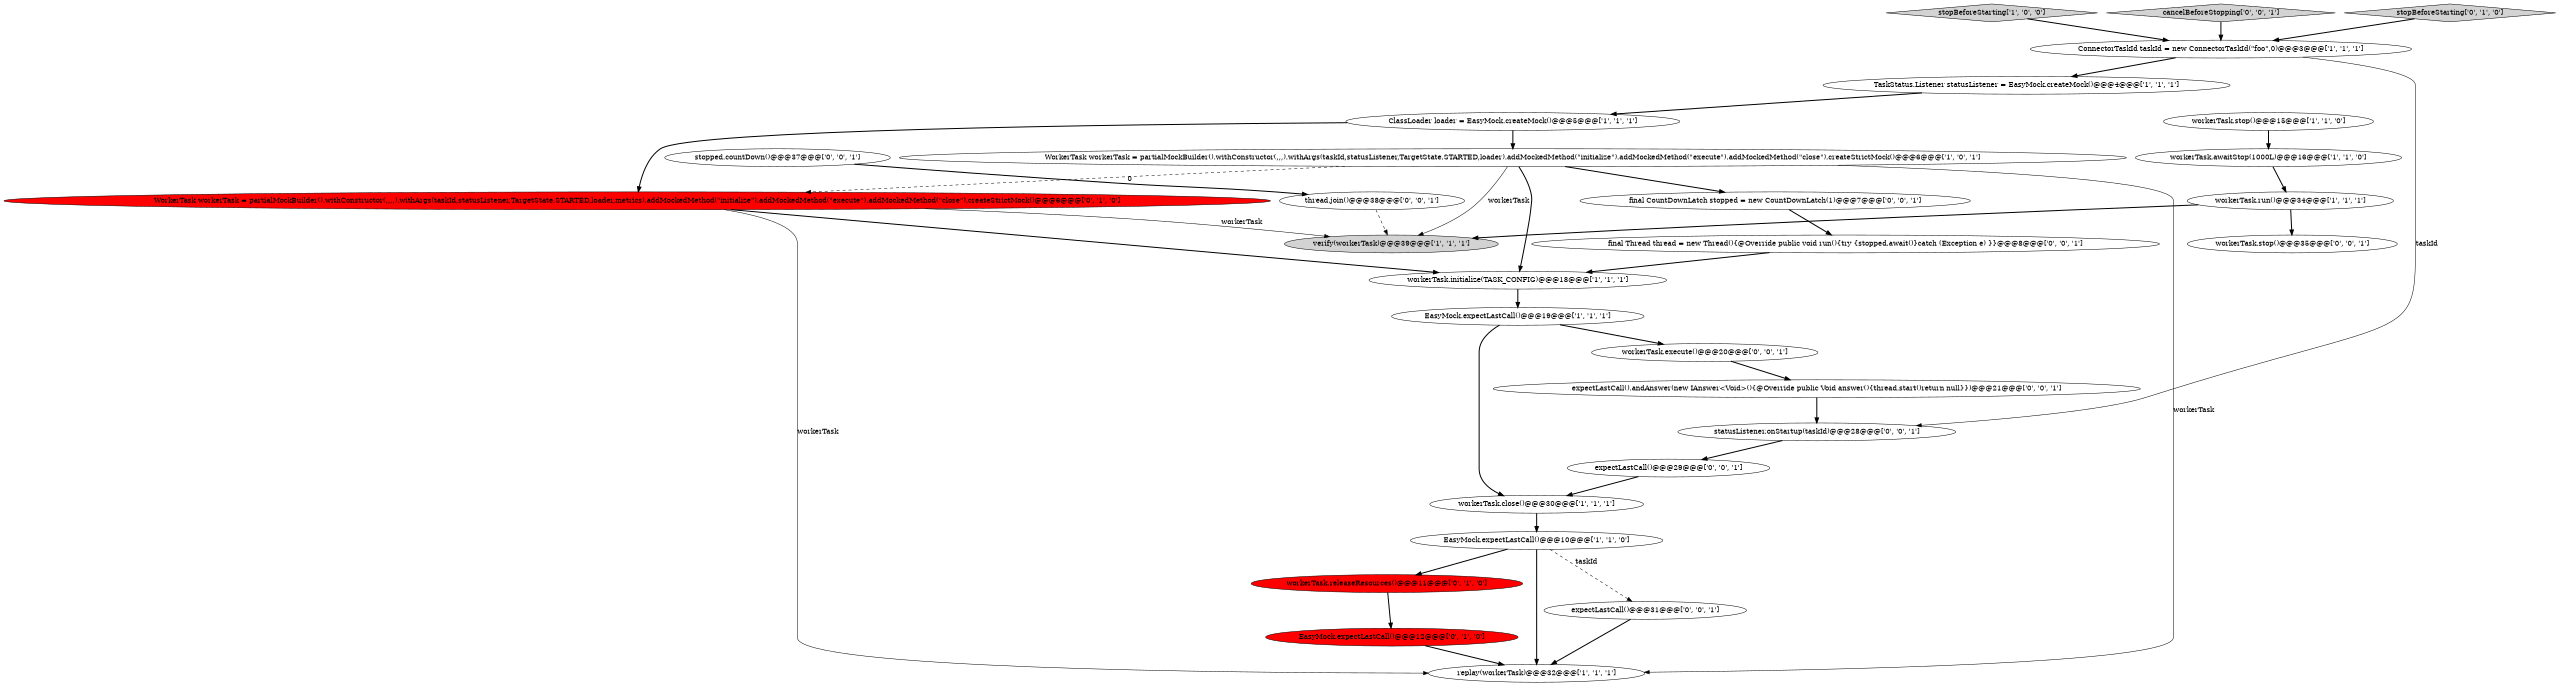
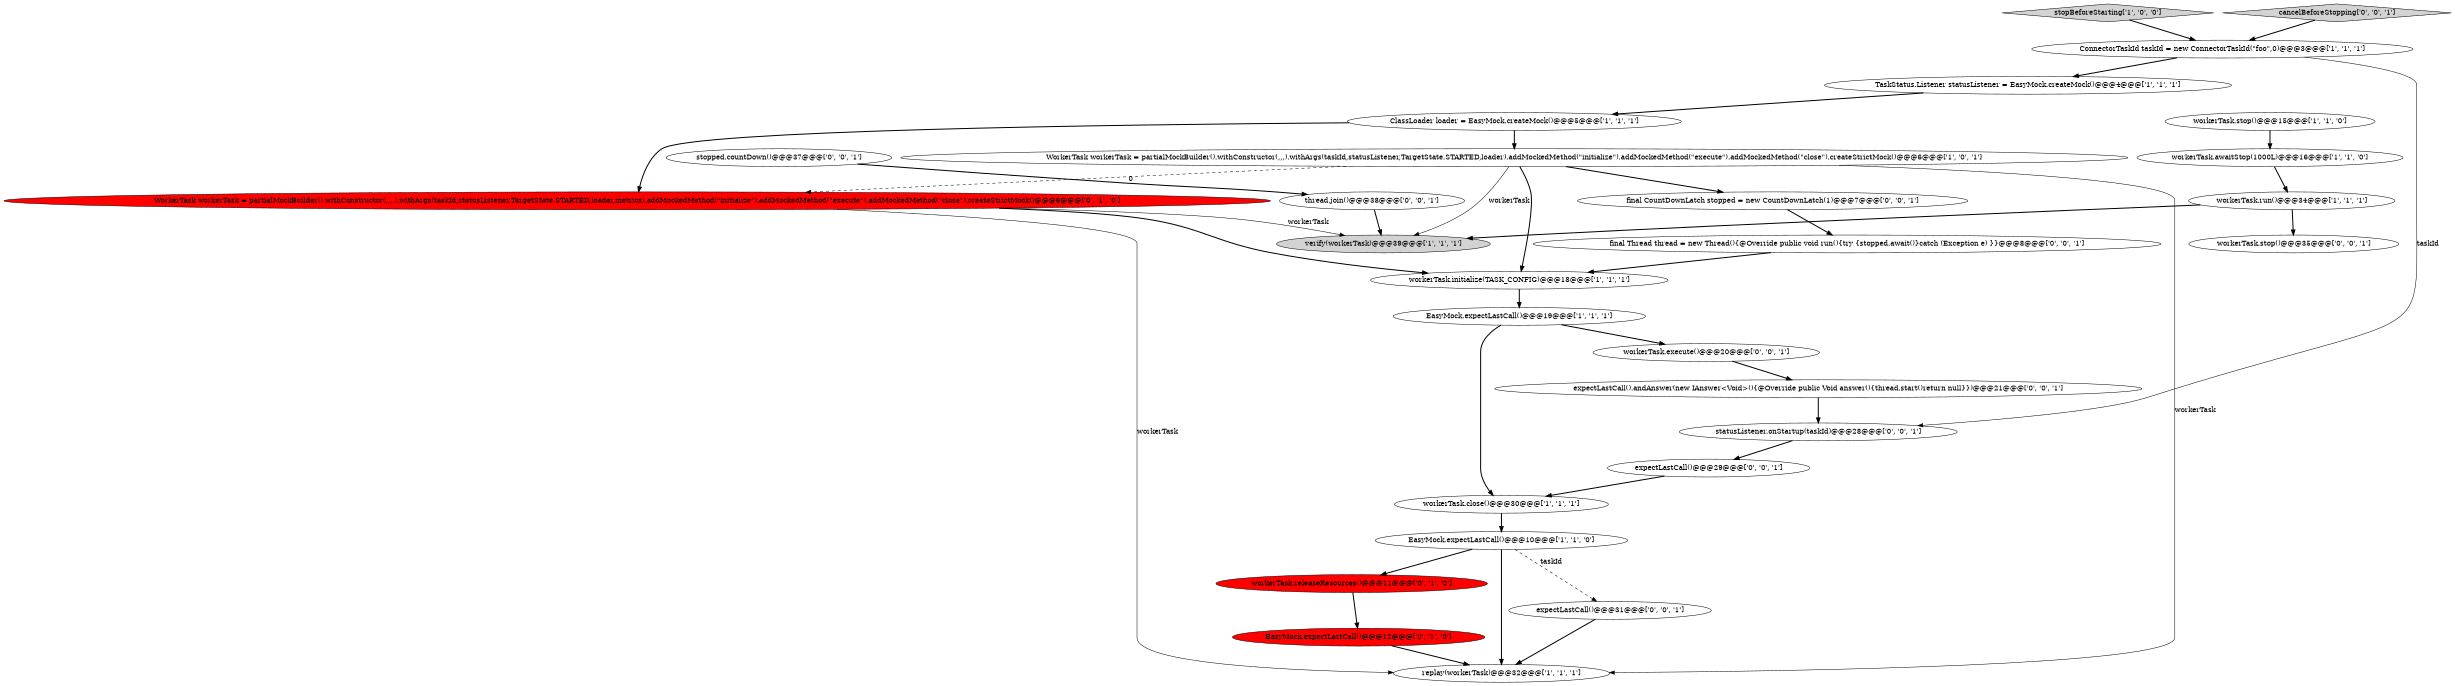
(2450, 13) -> none
(1381, 220) -> (1377, 220)
